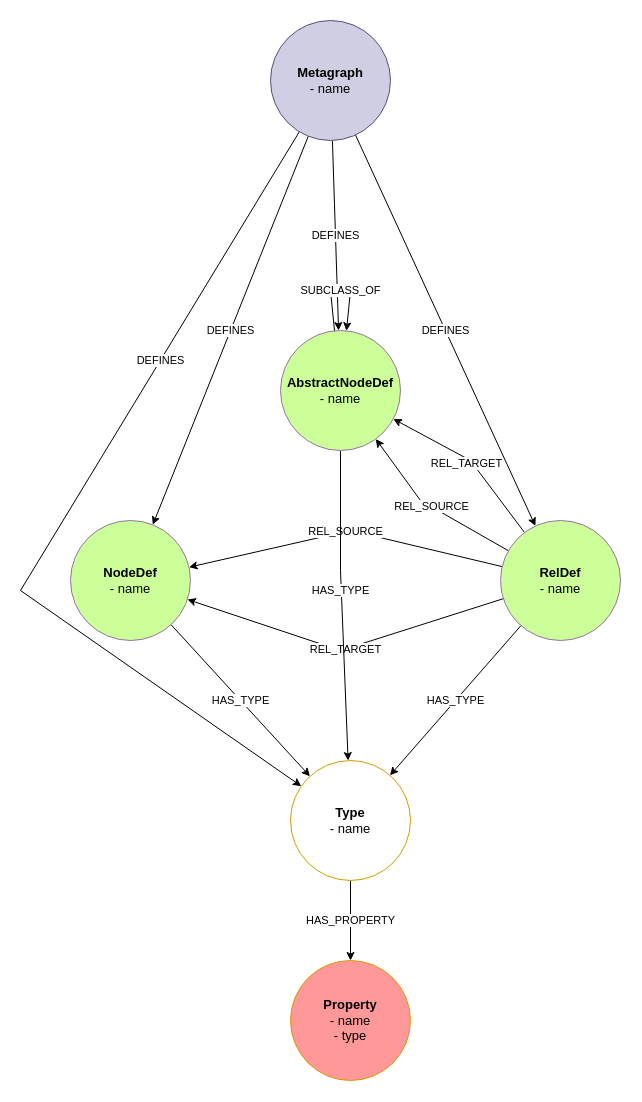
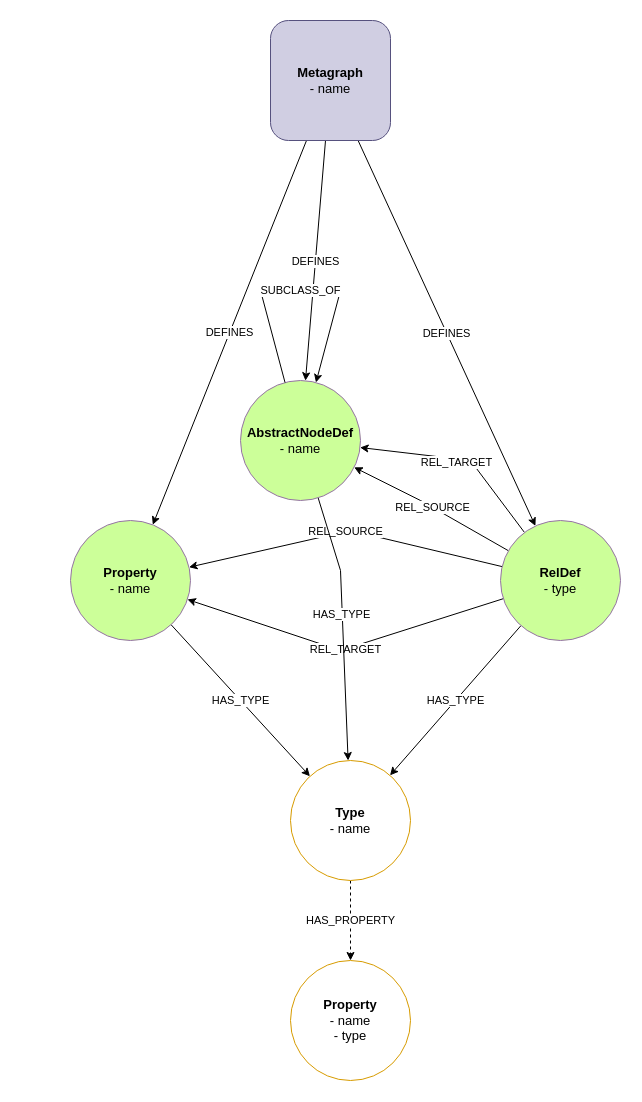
(331, 81) -> (331, 81)
(341, 391) -> (301, 441)
(73, 504) -> none
(131, 581) -> (131, 581)
(561, 581) -> (561, 581)
(351, 898) -> (351, 898)
(351, 1021) -> (351, 1021)
